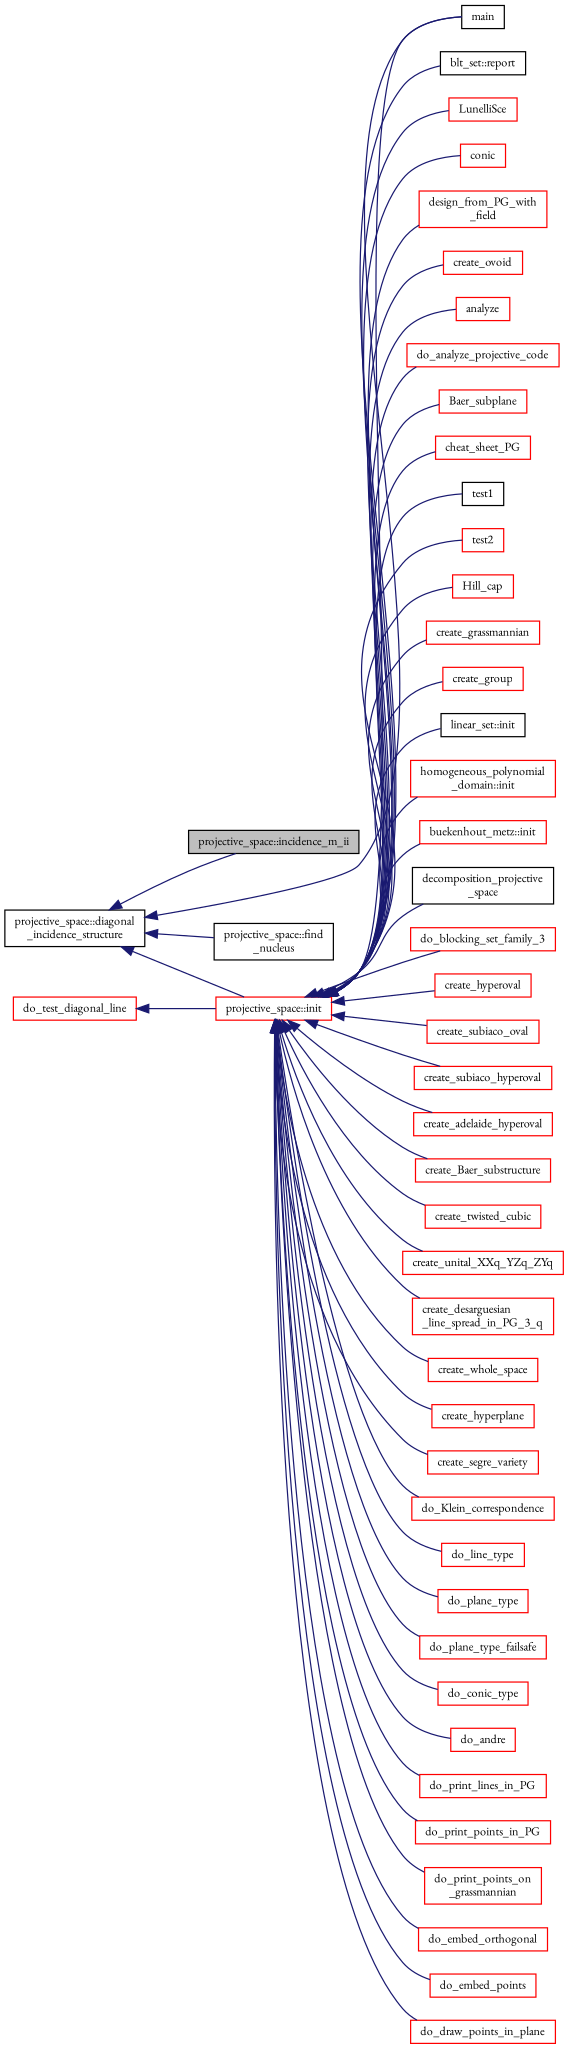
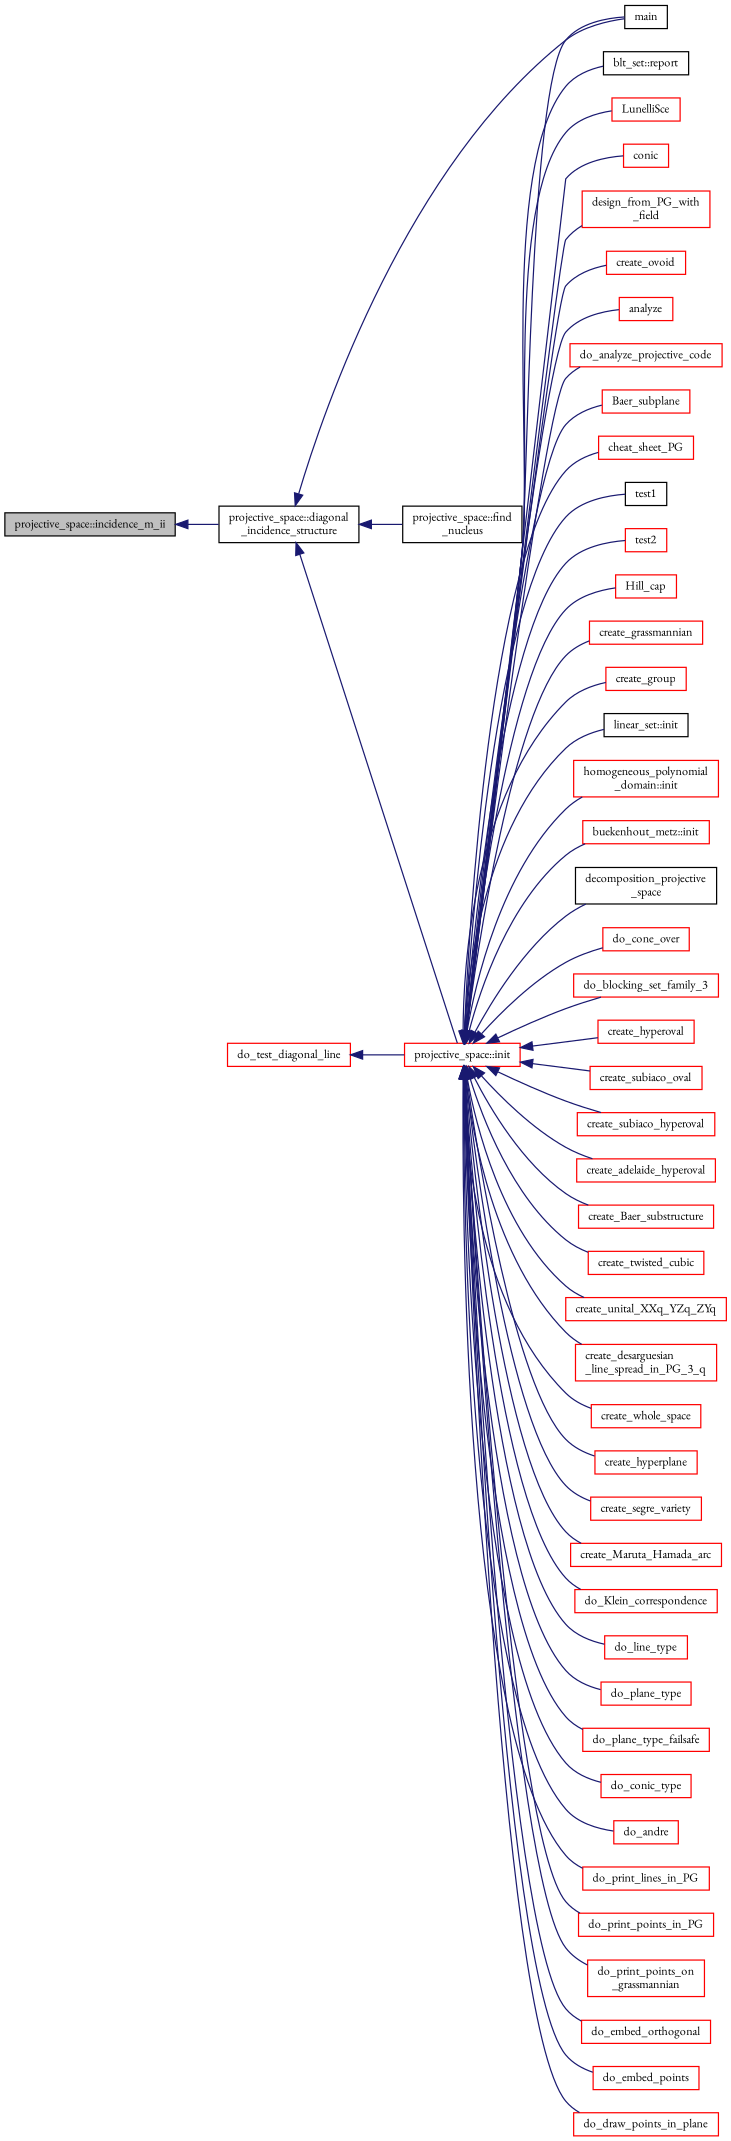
(177, 876) -> (203, 524)
none -> (646, 939)
none -> (646, 1555)
